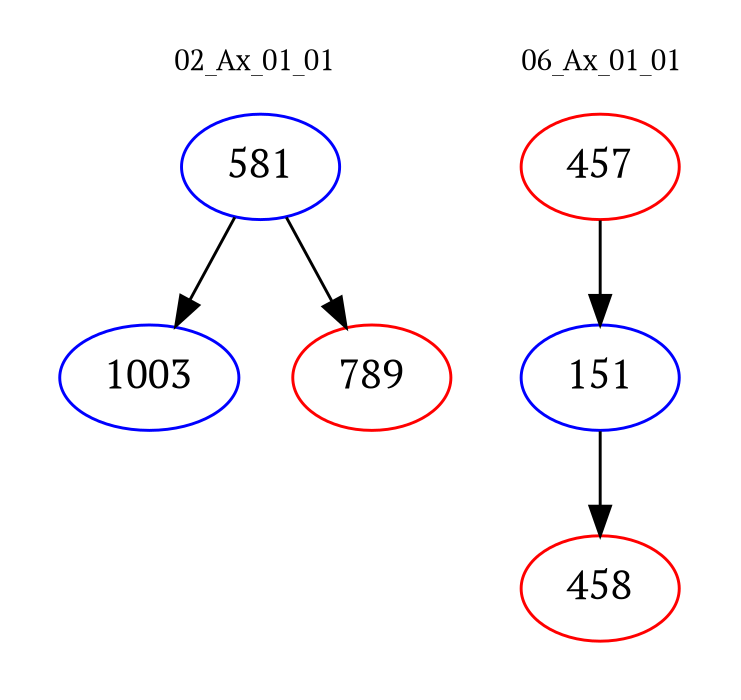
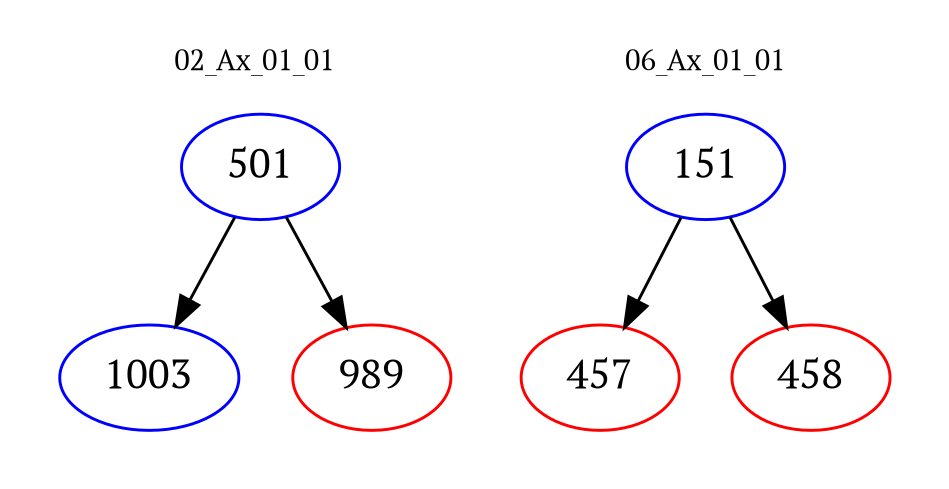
(261, 167) -> (261, 167)
(600, 258) -> (660, 259)
(372, 378) -> (372, 378)
